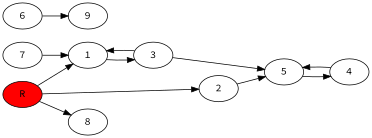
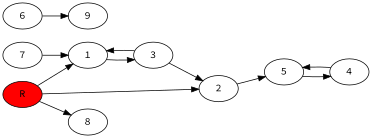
(215, 63) -> (183, 70)
